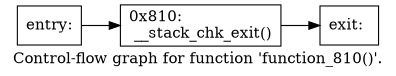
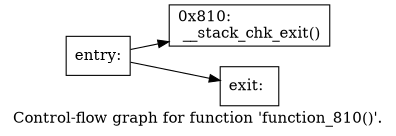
(295, 25) -> (170, 70)
